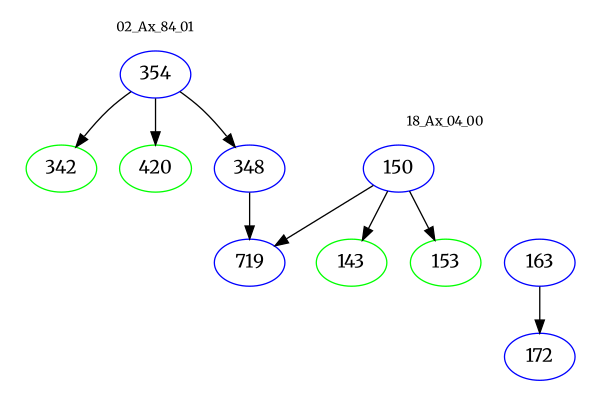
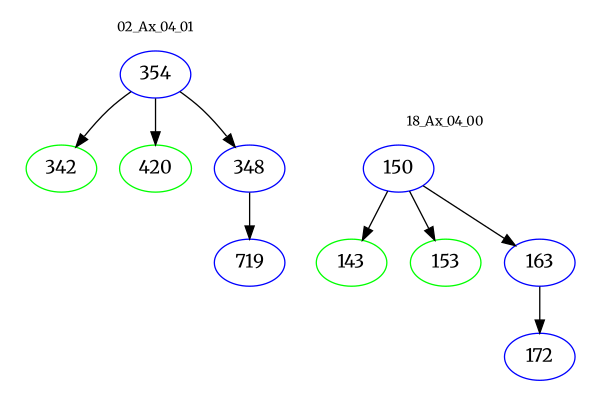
(156, 28) -> (156, 28)
(330, 212) -> (464, 212)
